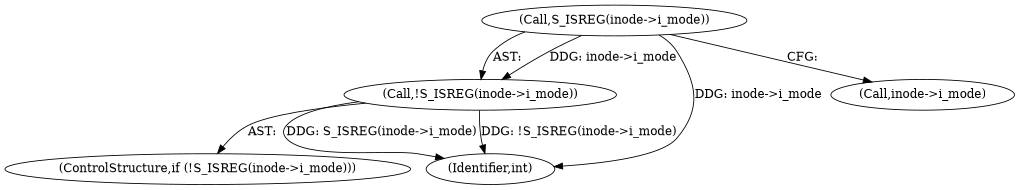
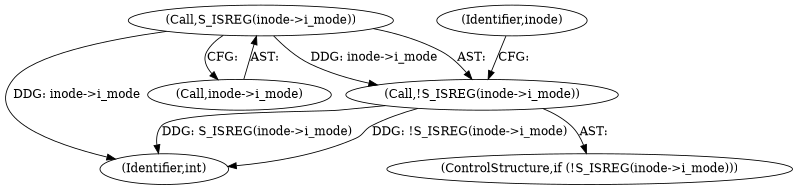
none -> (512, 20)
none -> (249, 62)
